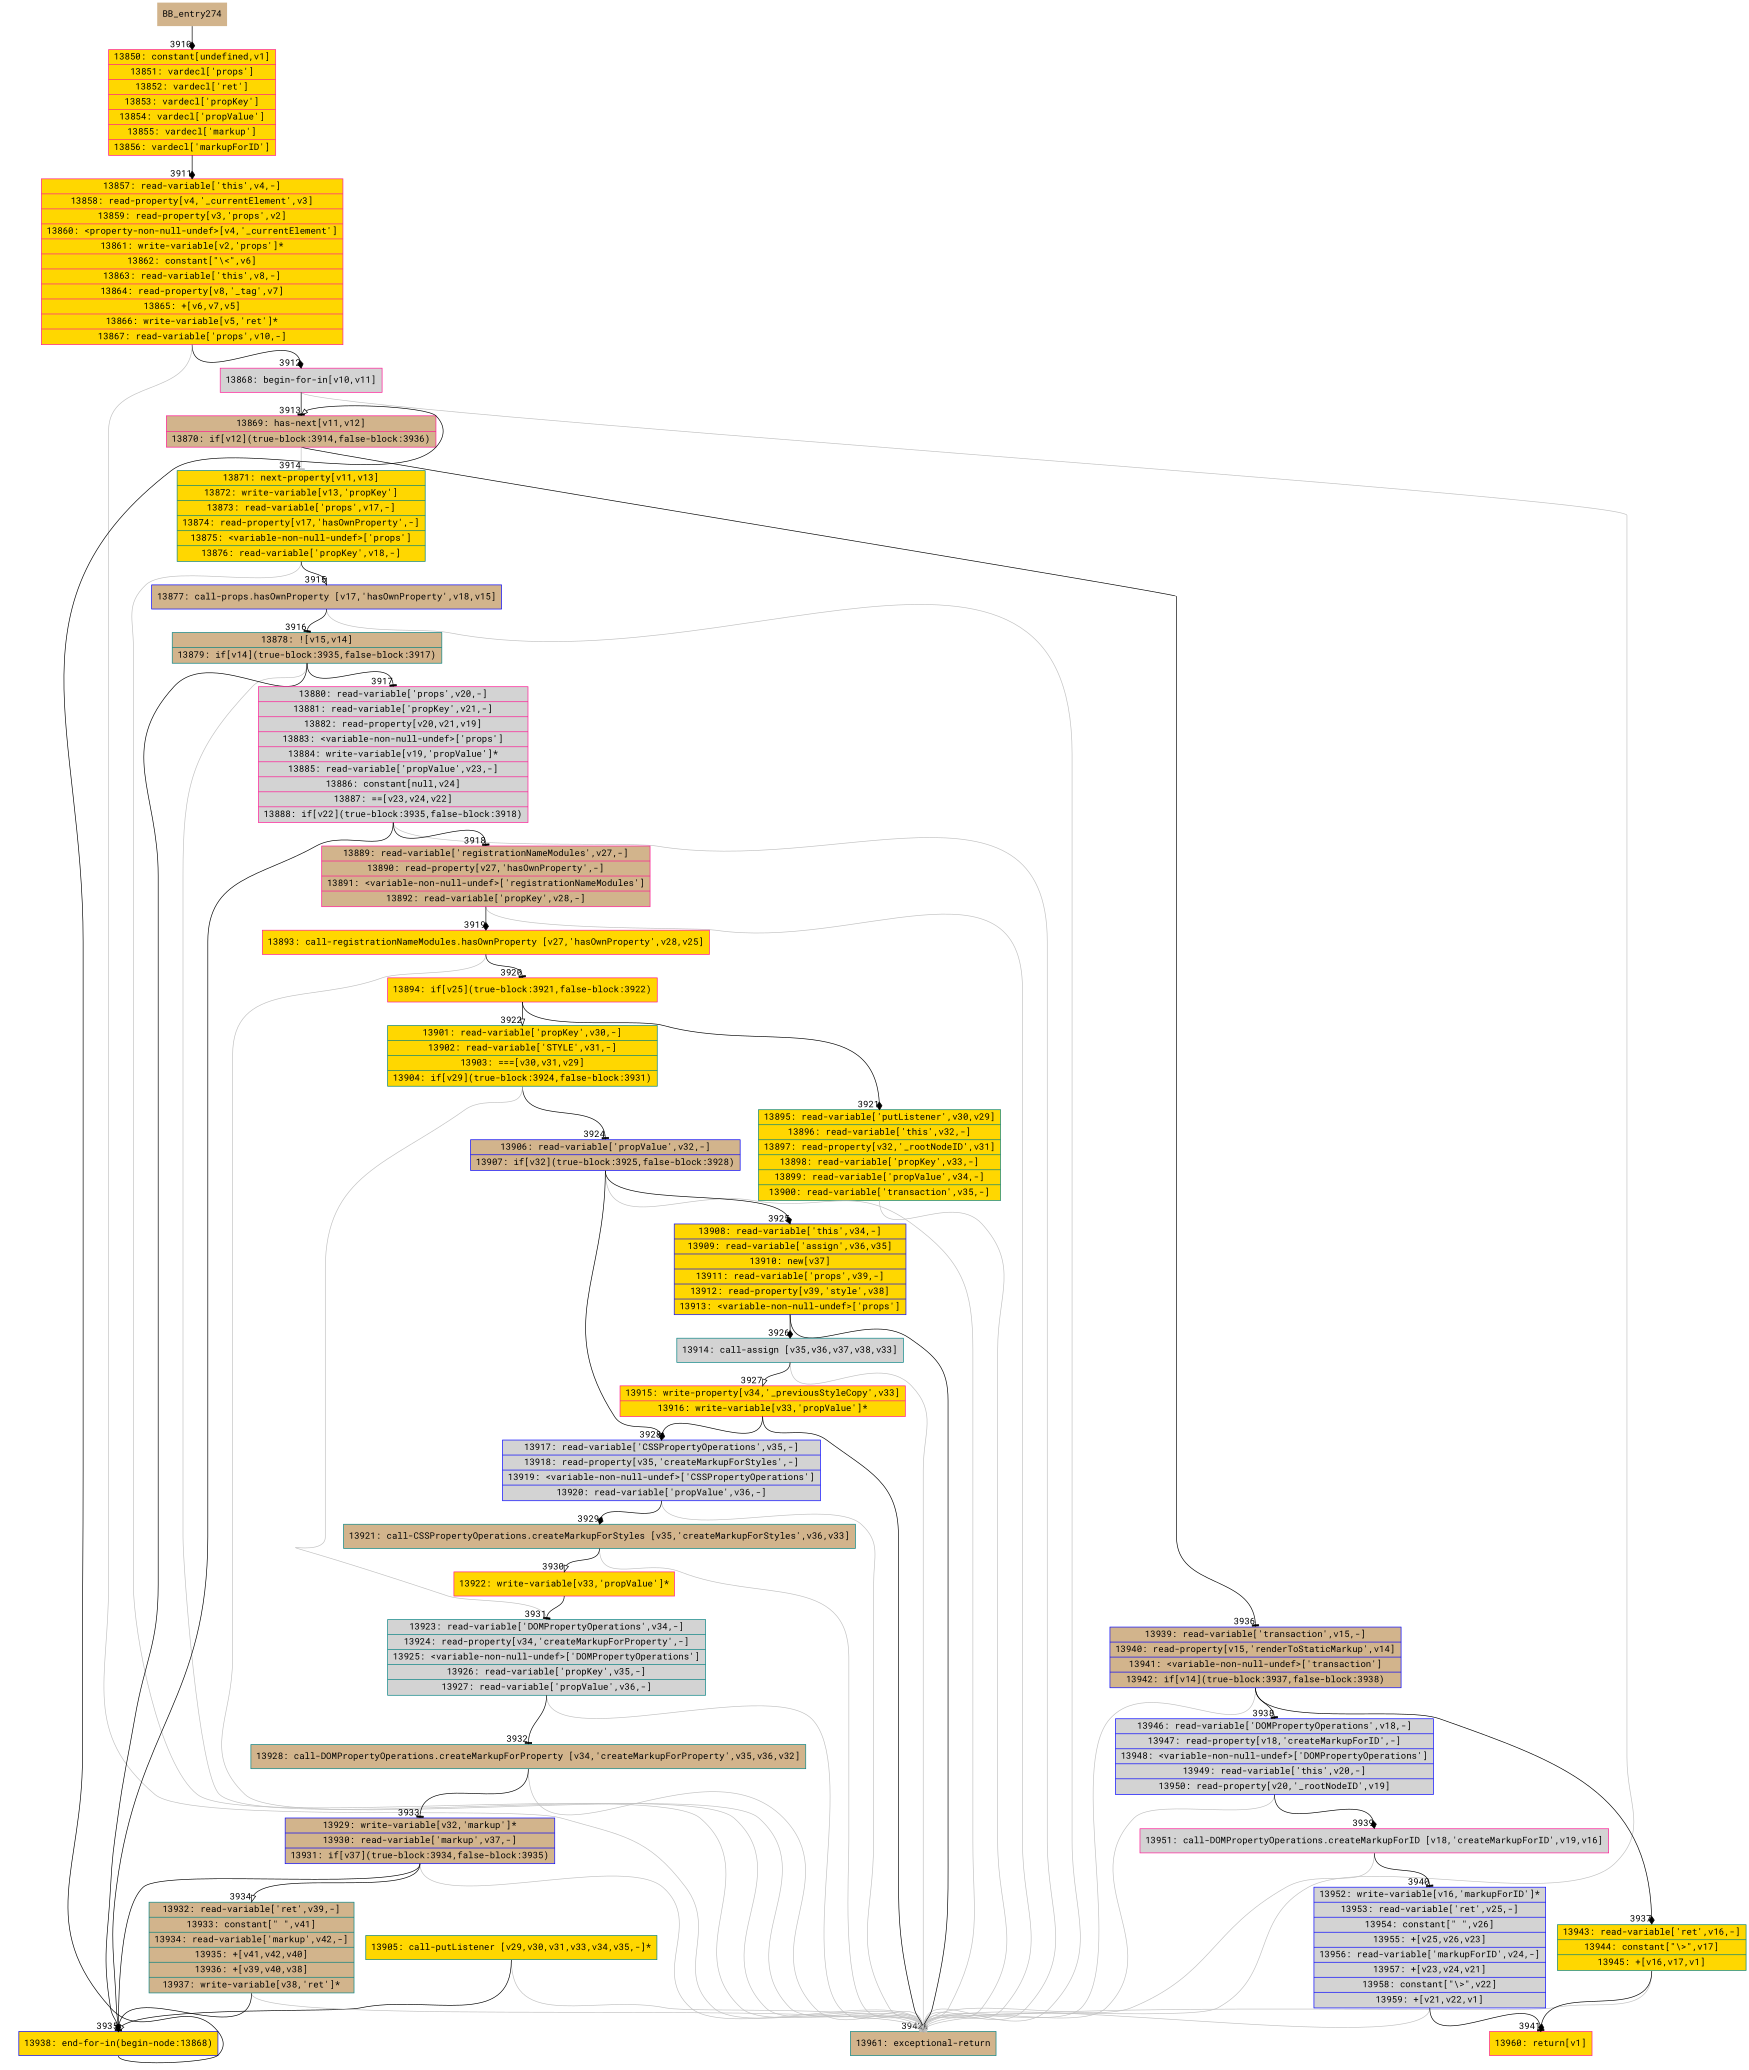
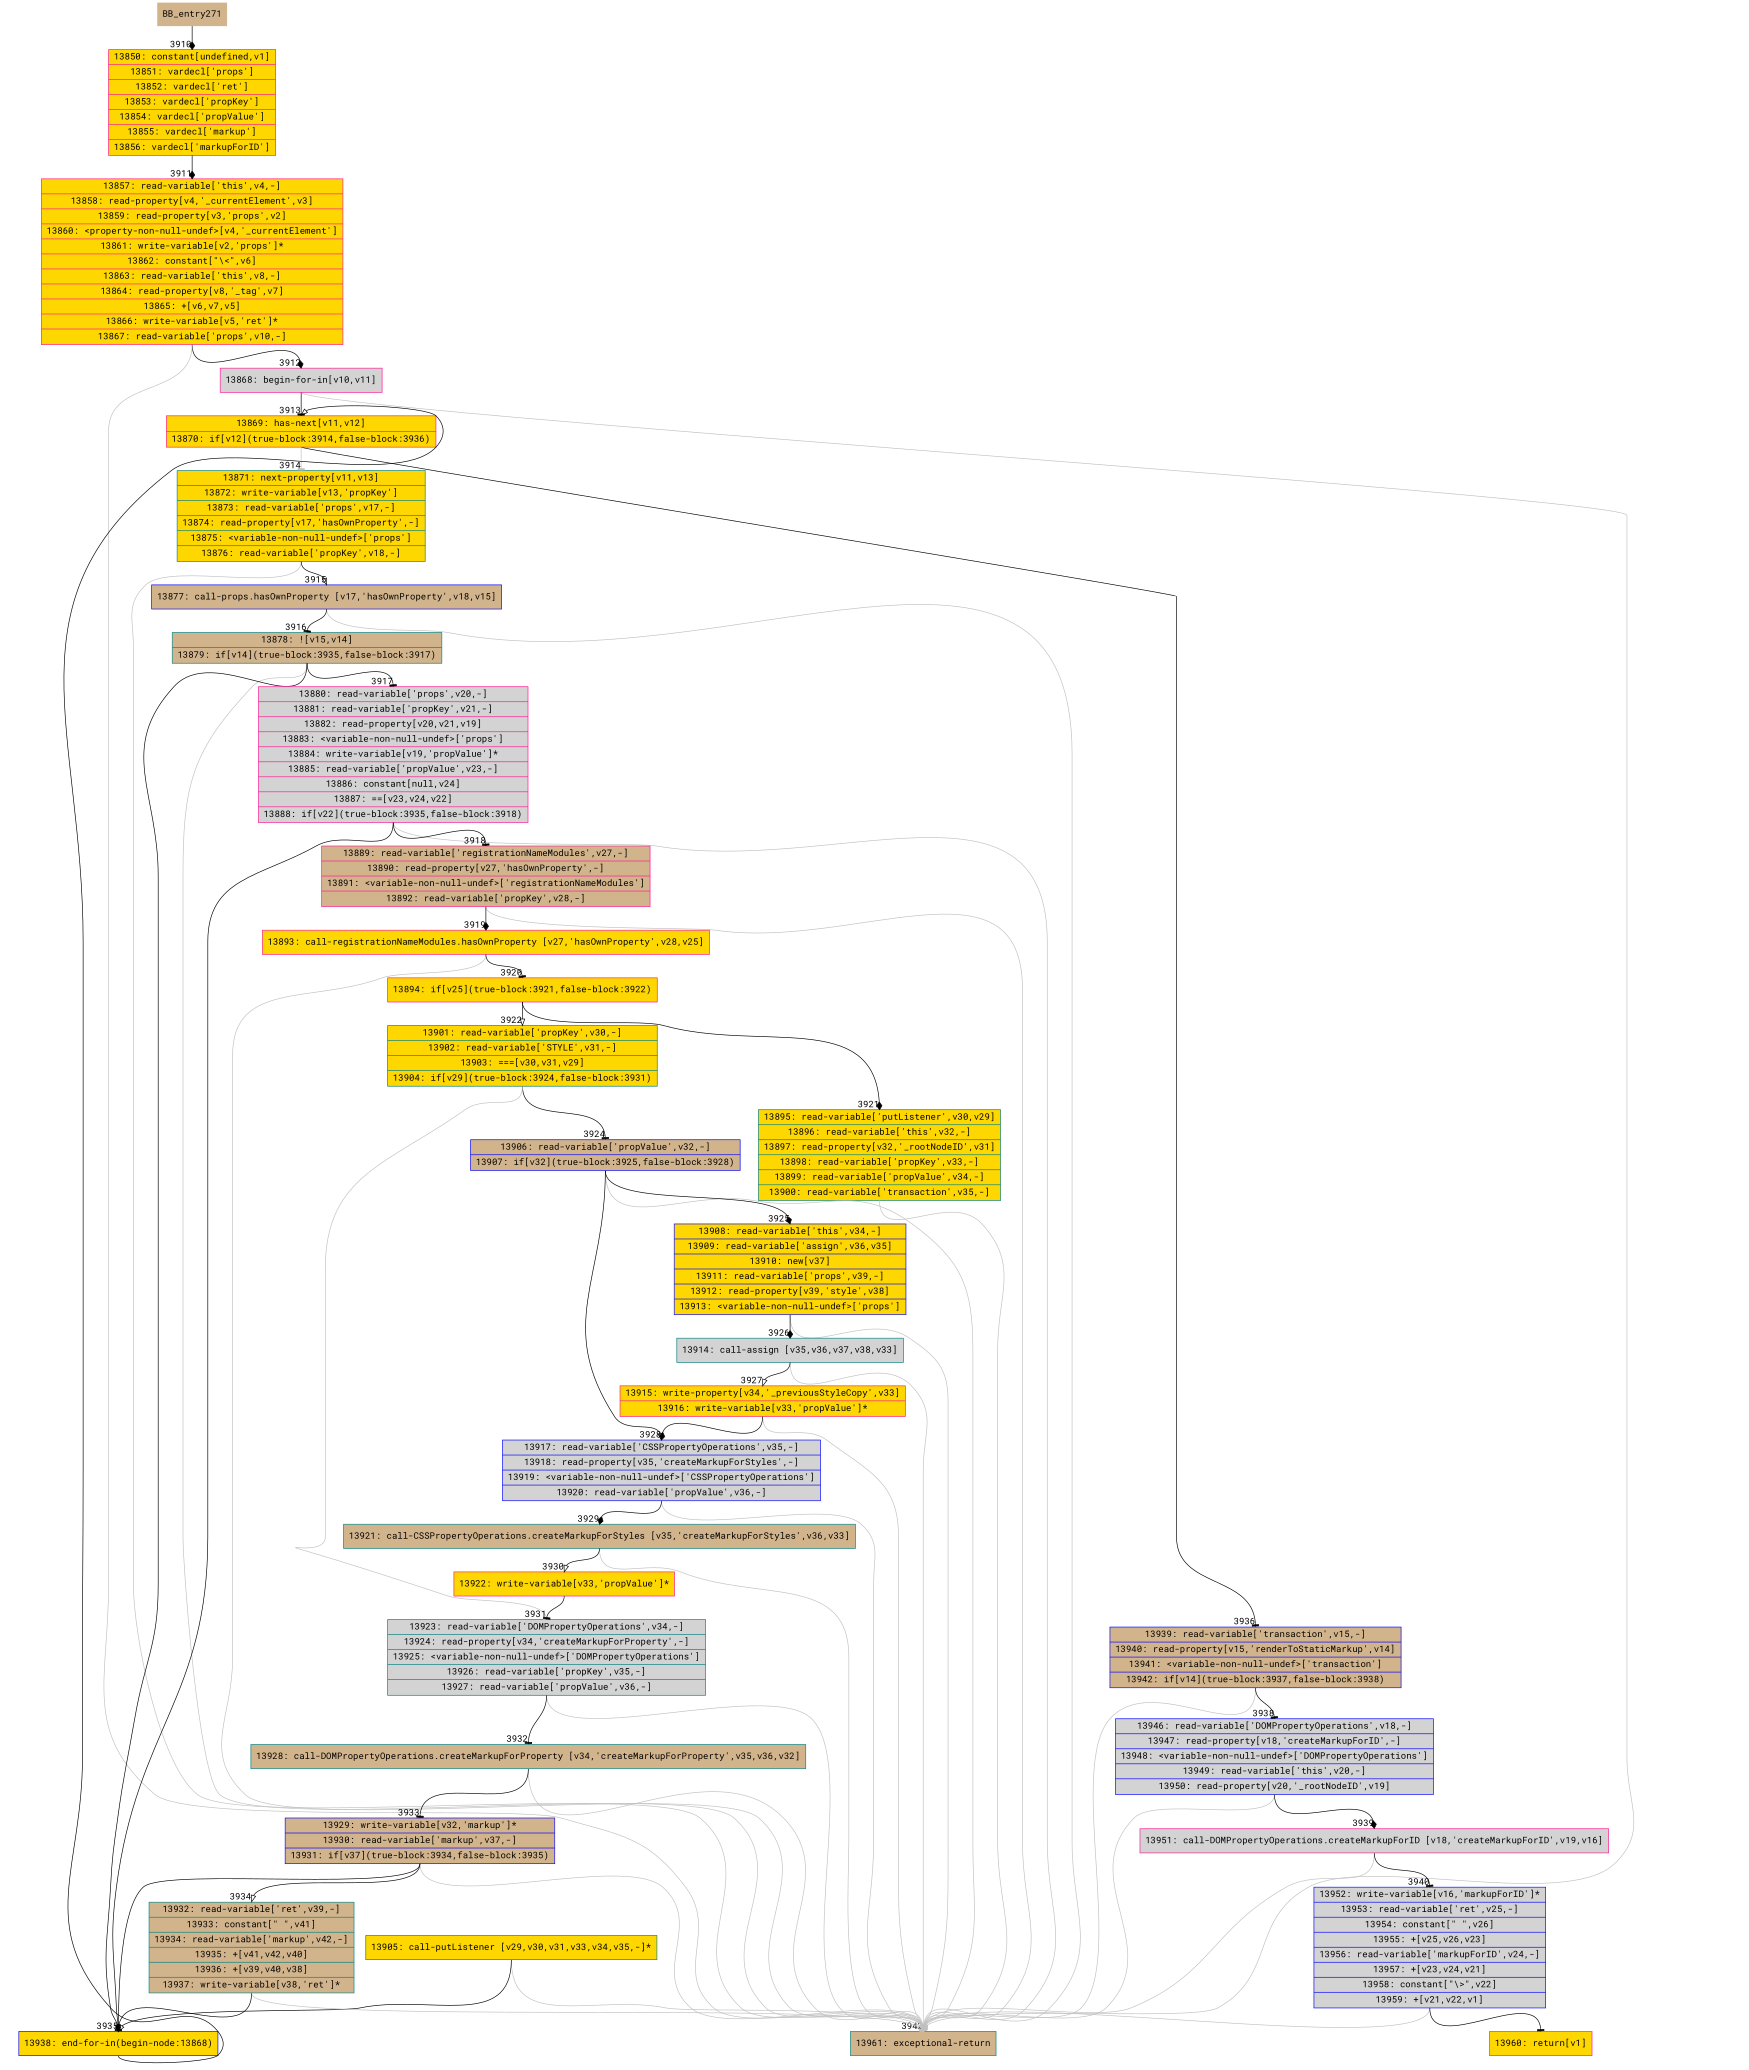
(192, 14) -> (192, 14)
(301, 431) -> (301, 431)
(948, 1607) -> (948, 1607)
(898, 1681) -> (898, 1681)
(1652, 1948) -> none
